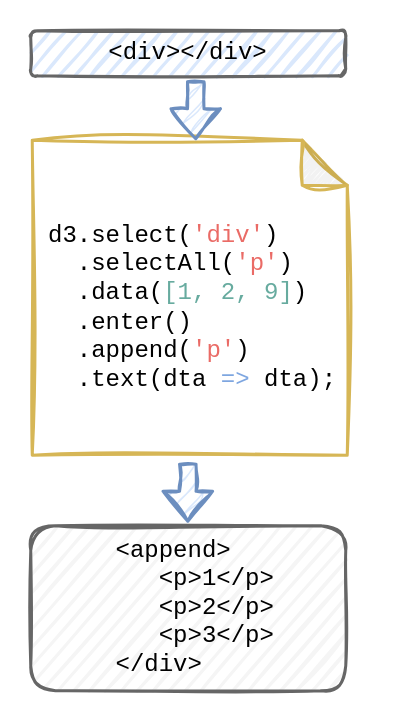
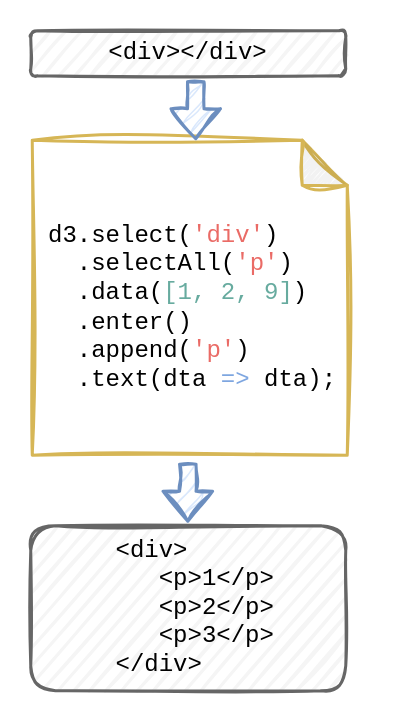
(188, 53) -> (188, 53)
(170, 608) -> (170, 608)
